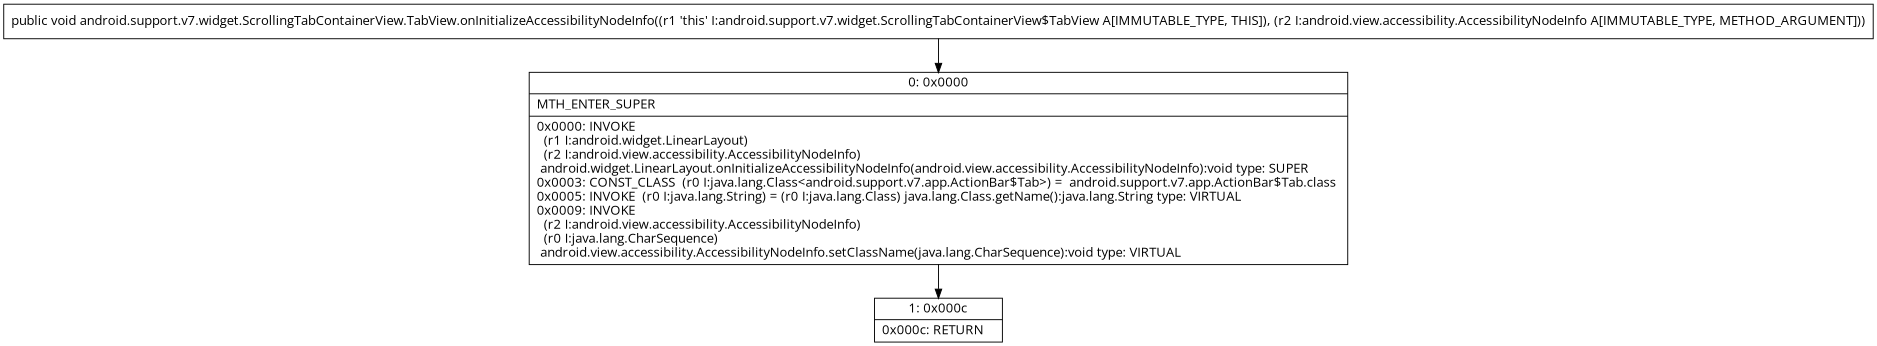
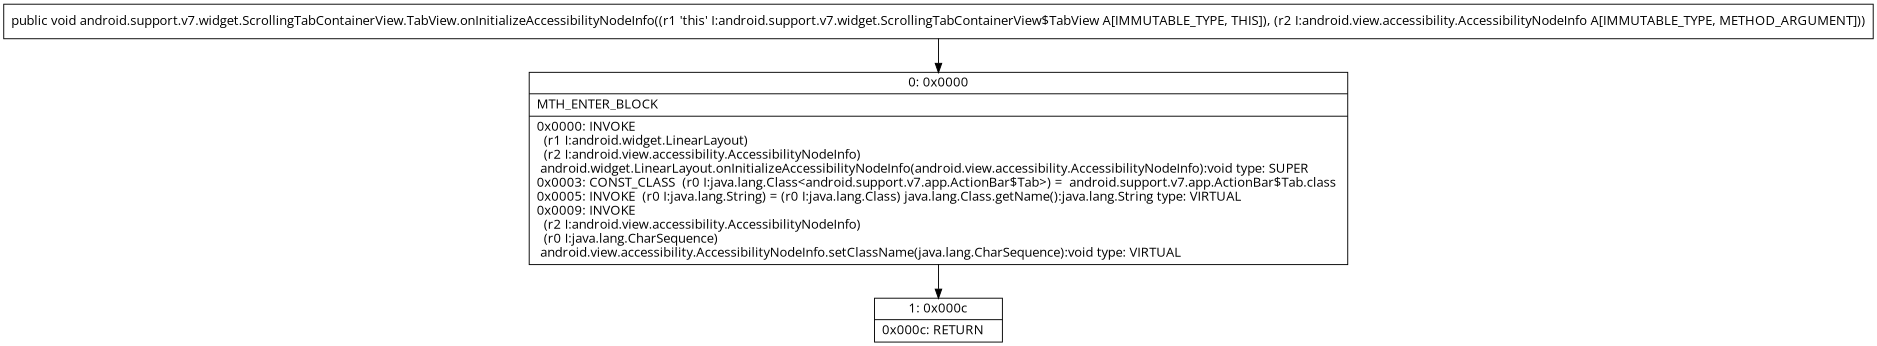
(596, 105) -> (597, 105)
